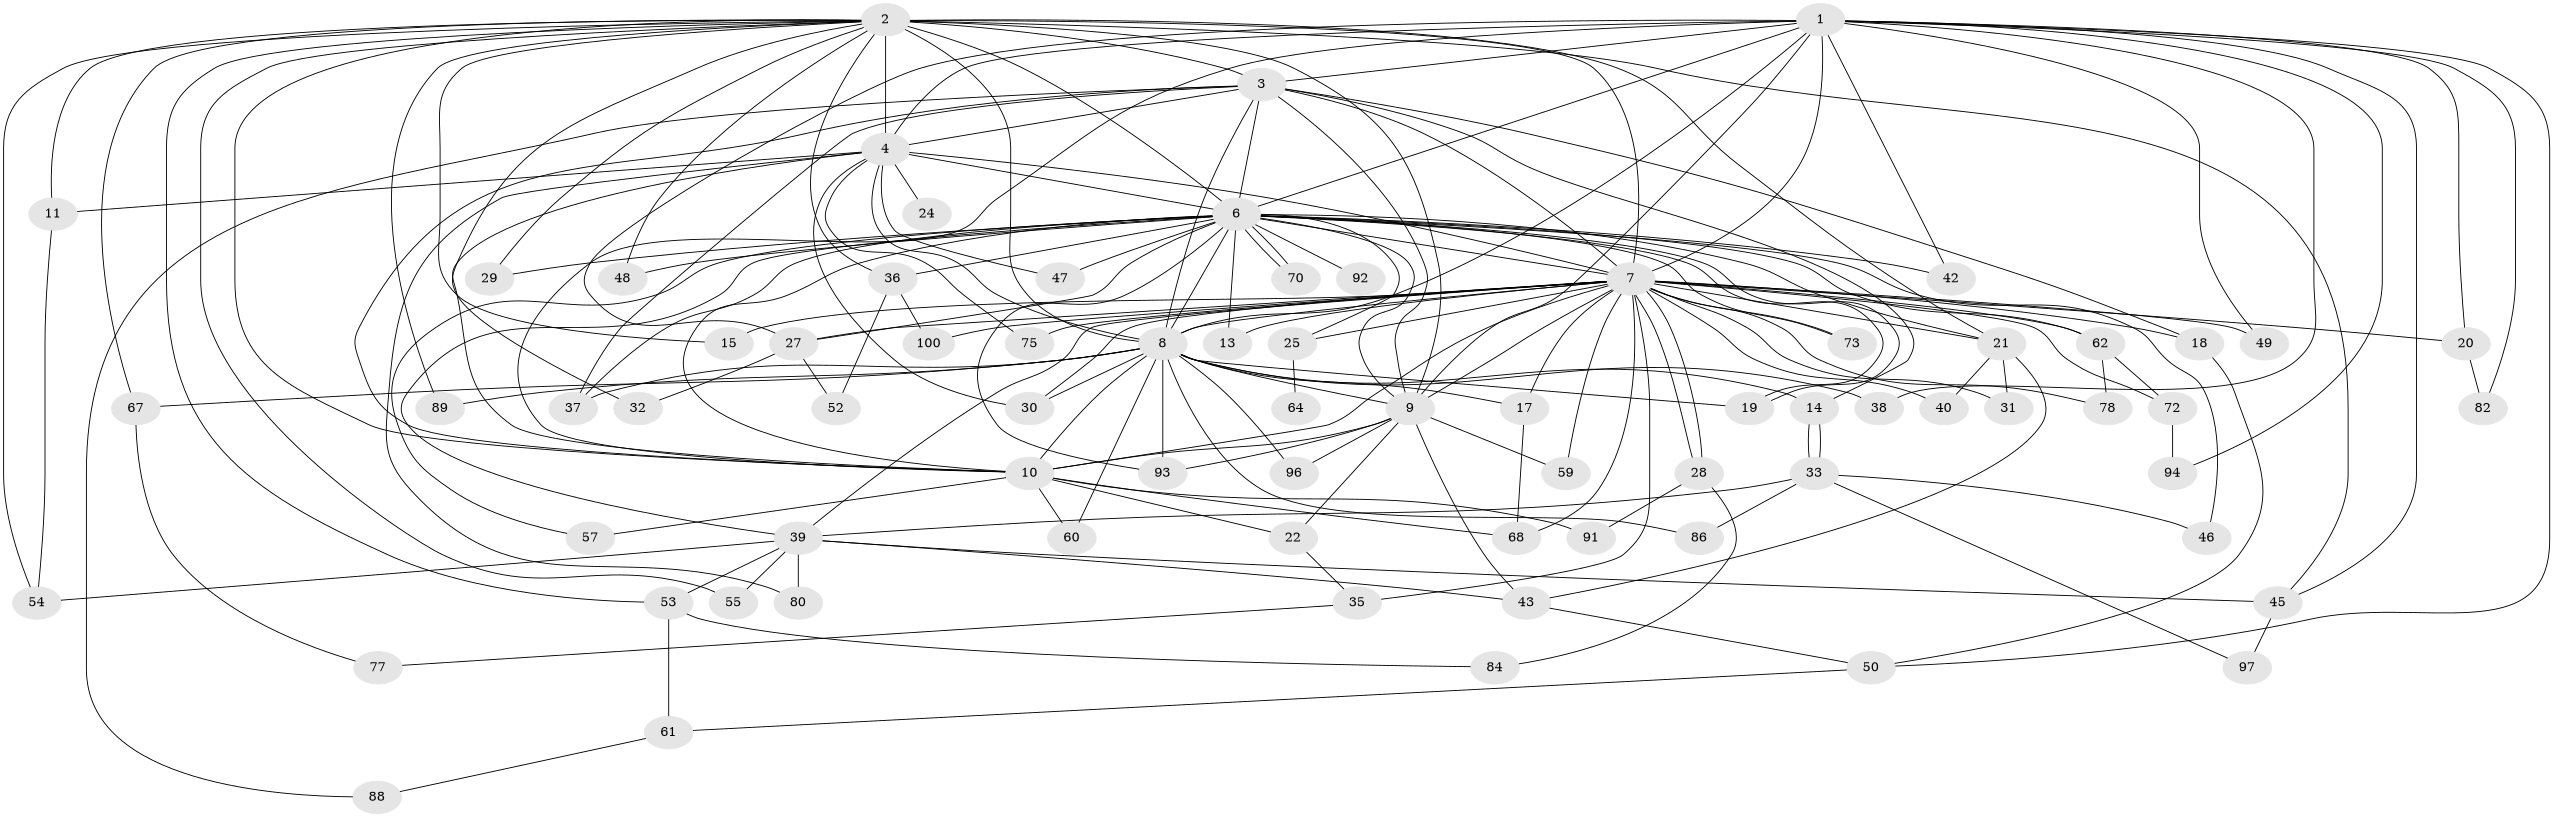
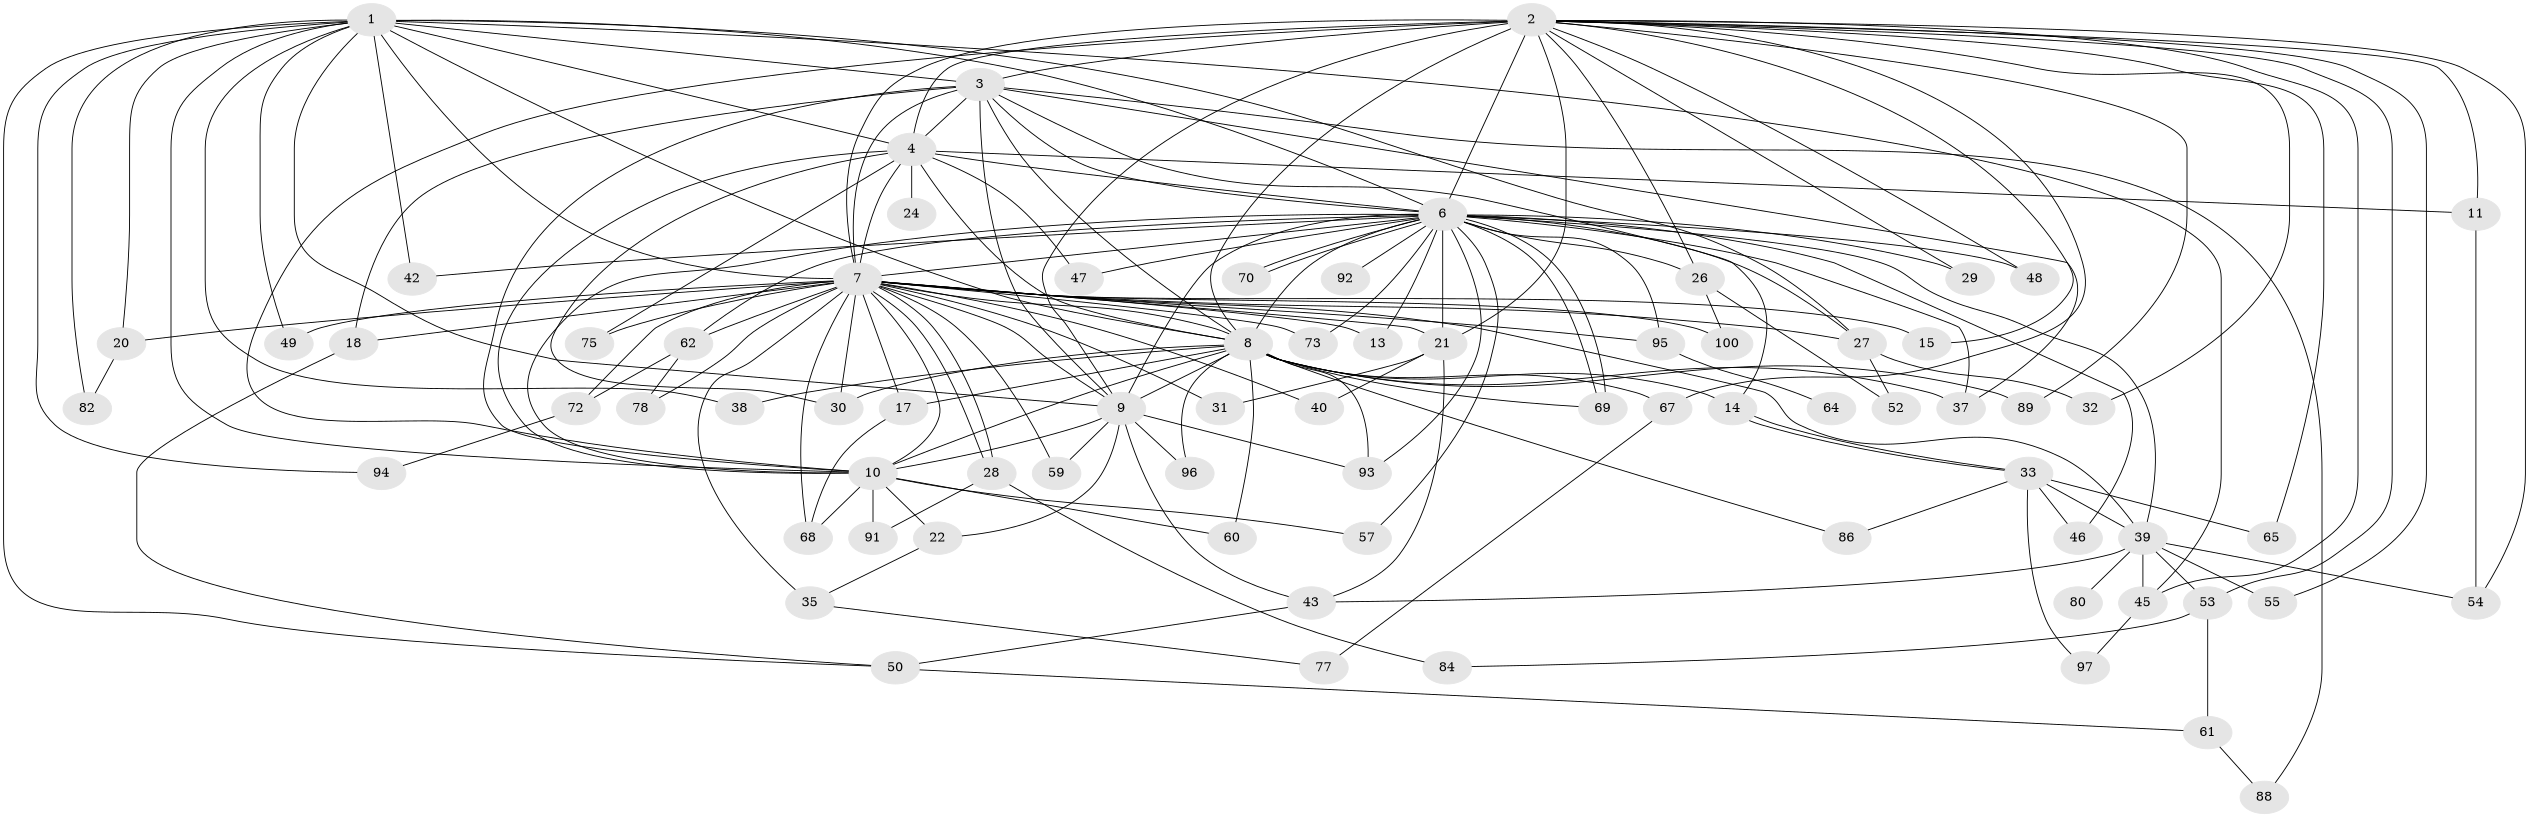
(893, 279) -> (1700, 279)
(395, 341) -> none
(1292, 344) -> (1660, 344)
(1750, 409) -> (1603, 409)
none -> (2272, 538)
